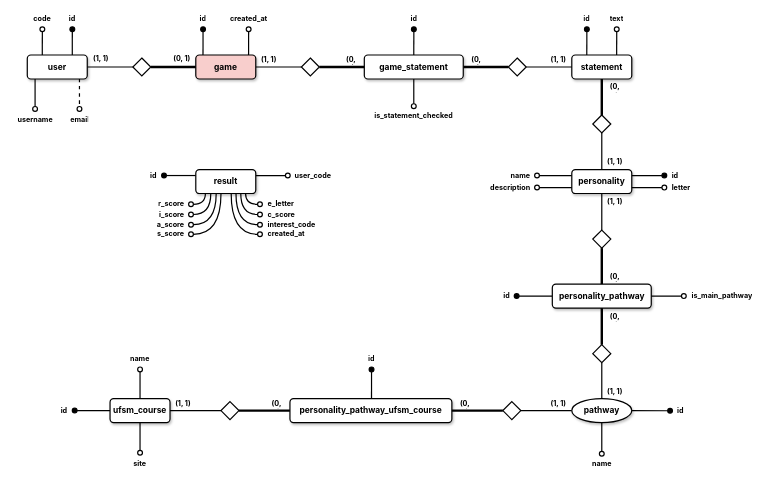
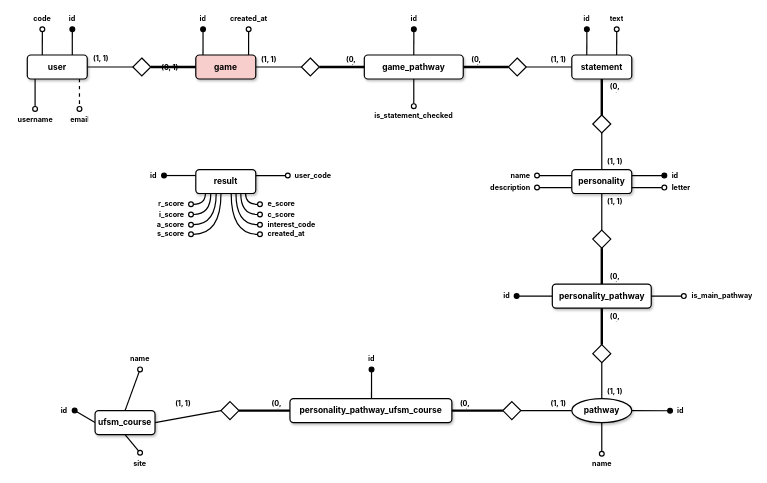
(182, 59) -> (170, 68)
(414, 67) -> (414, 67)
(283, 204) -> (282, 204)
(140, 411) -> (125, 423)
